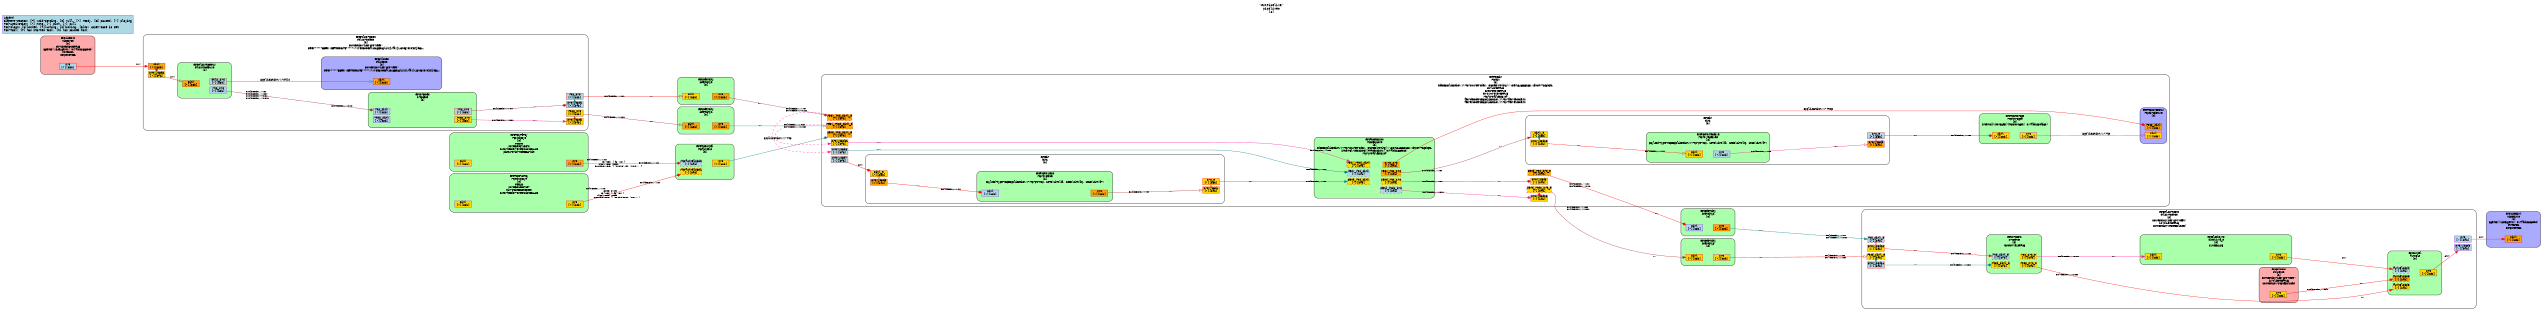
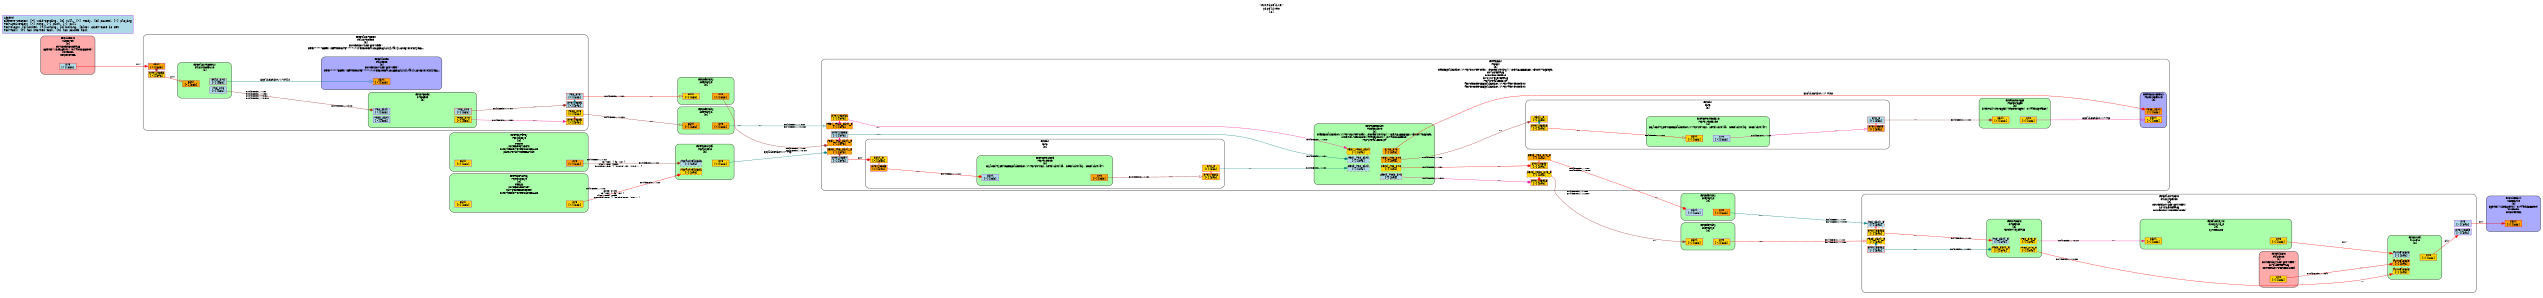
none -> (840, 154)
none -> (1539, 162)
(1358, 182) -> (1358, 168)
